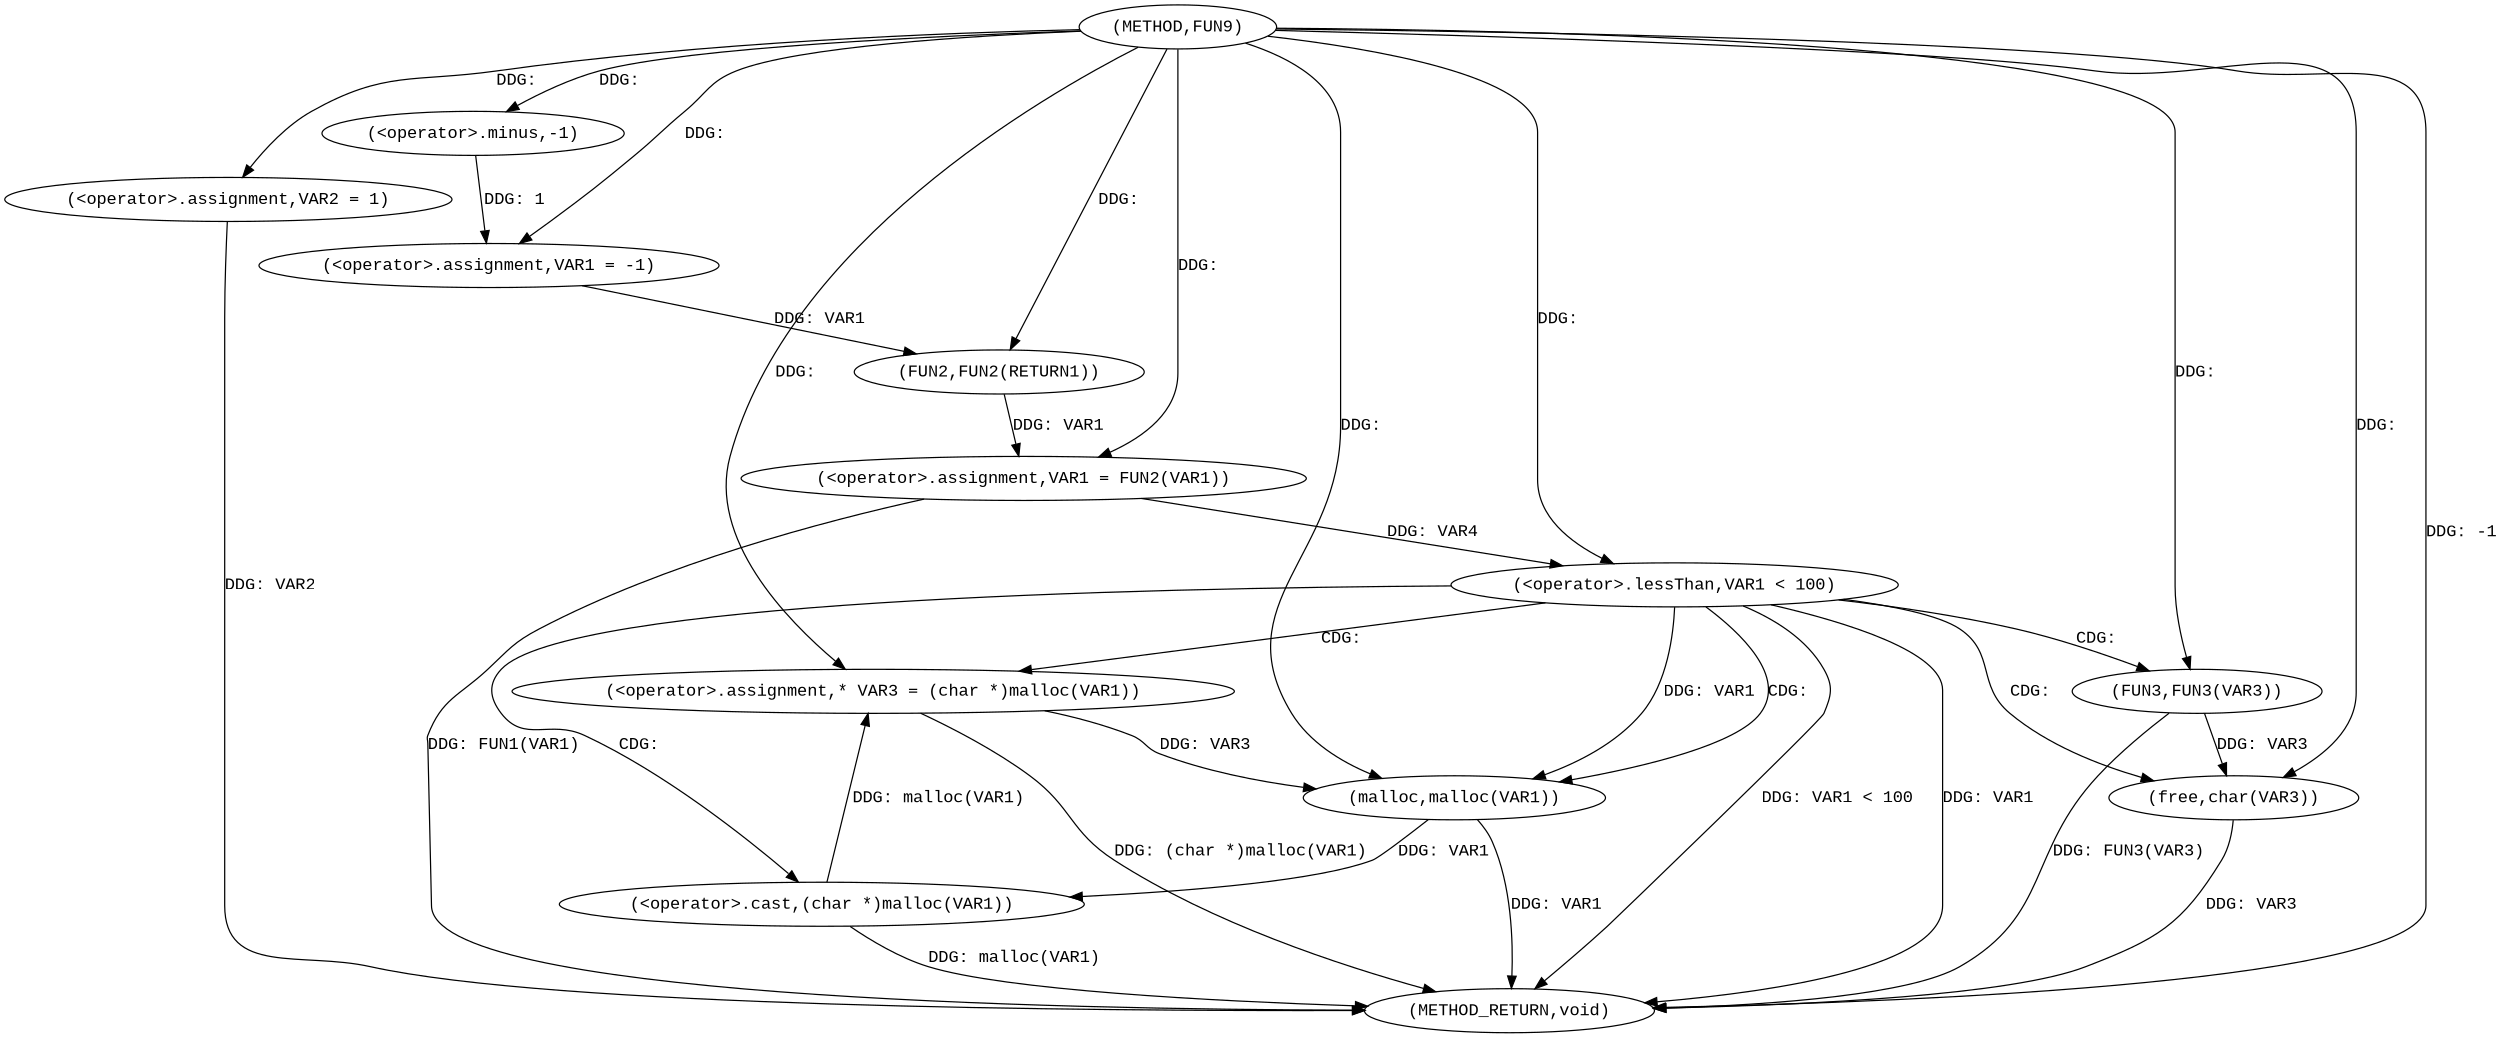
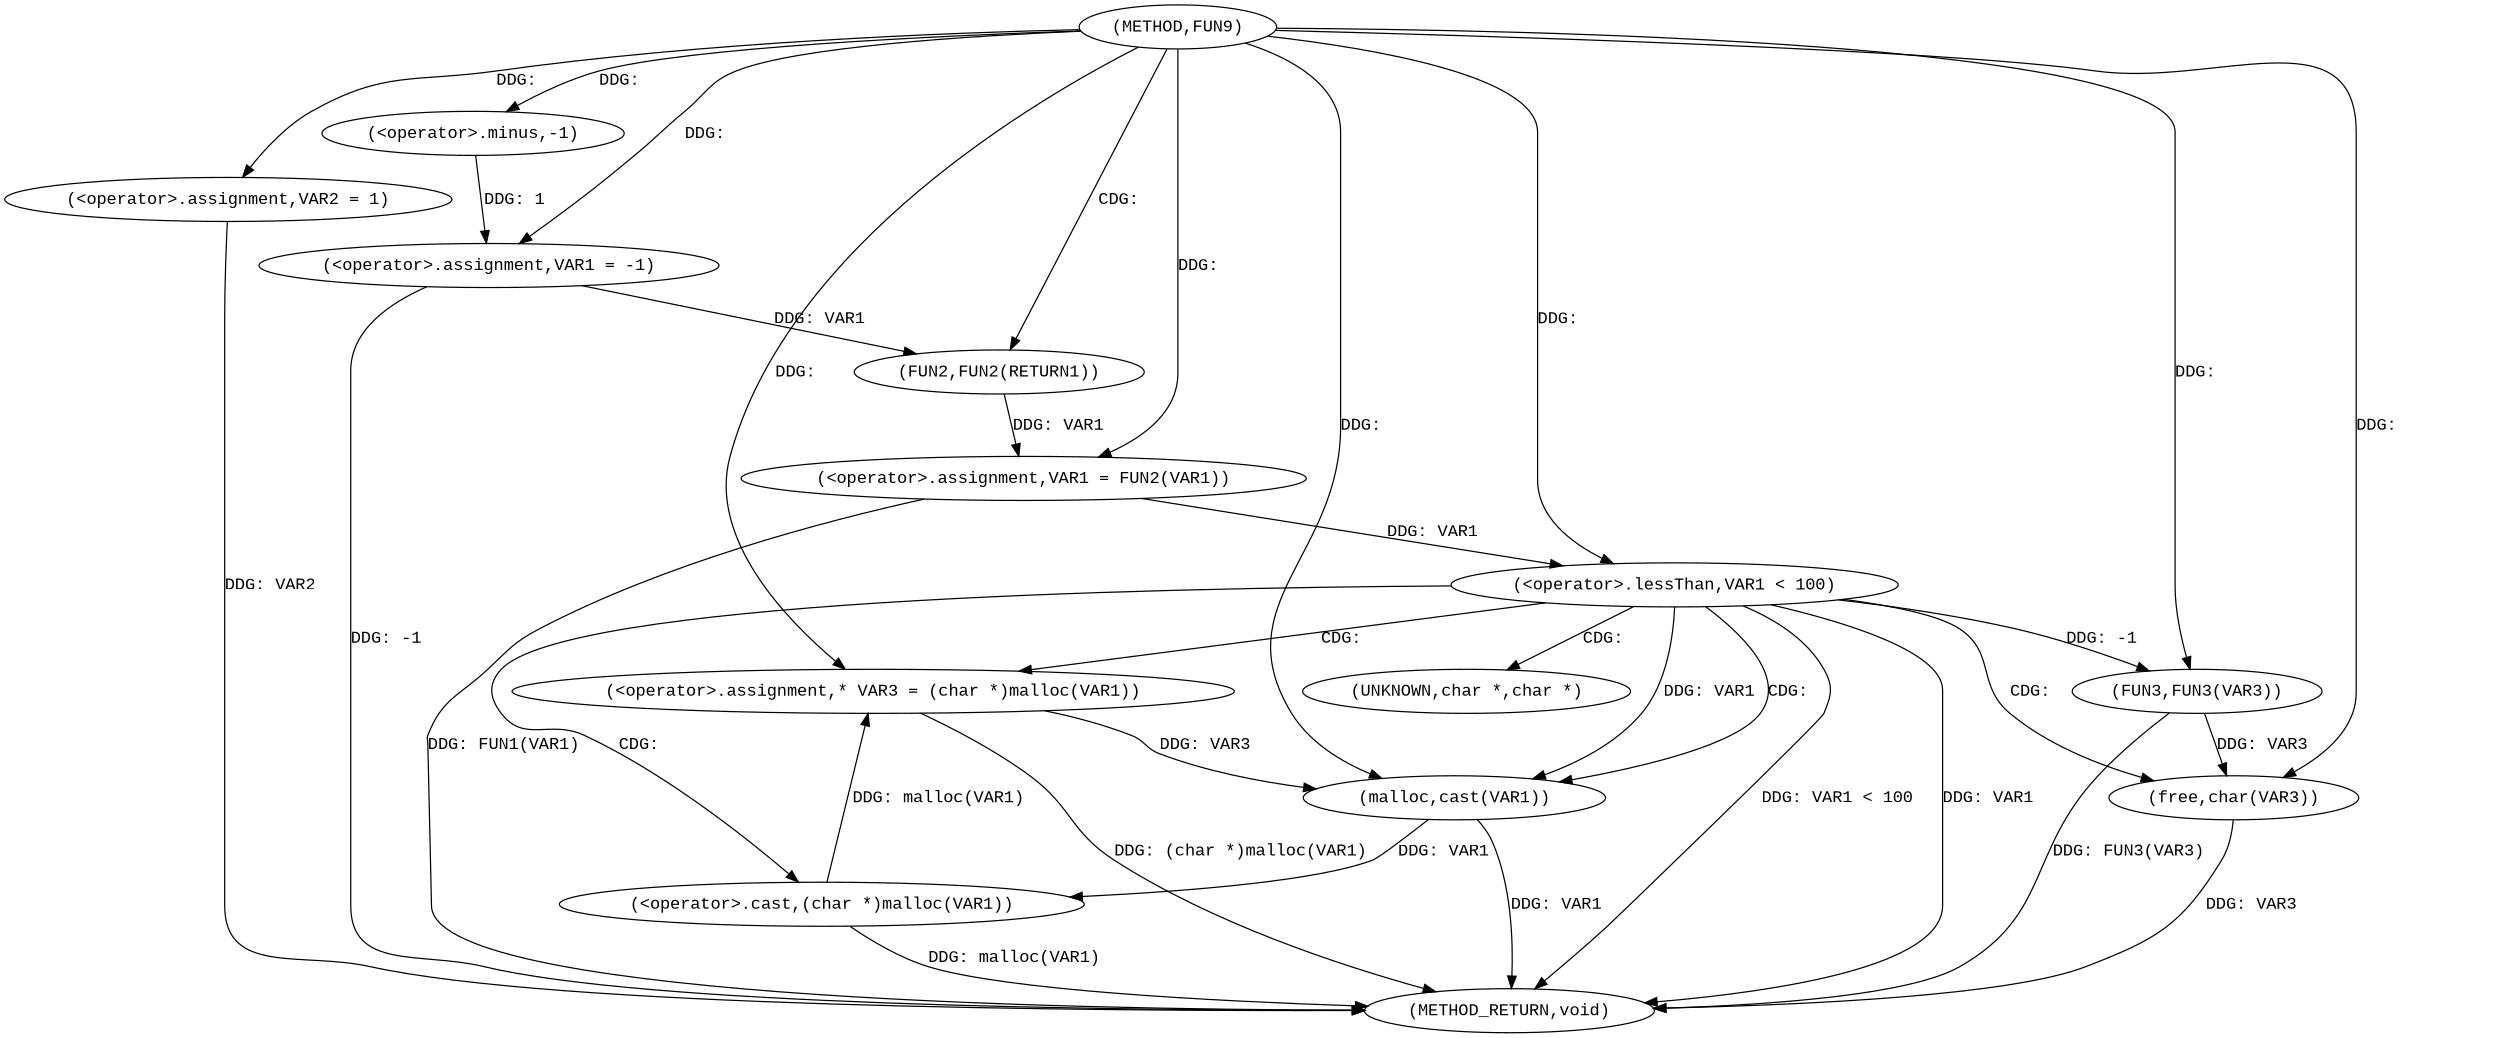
(1124, 199) -> (1124, 199)
(2426, 316) -> (510, 971)
(1433, 532) -> (1433, 532)
(2102, 638) -> (2102, 638)
none -> (1467, 691)
(1454, 798) -> (1454, 798)
